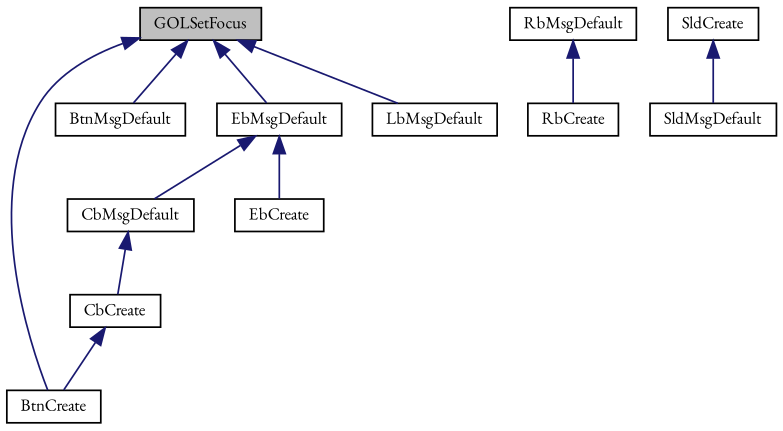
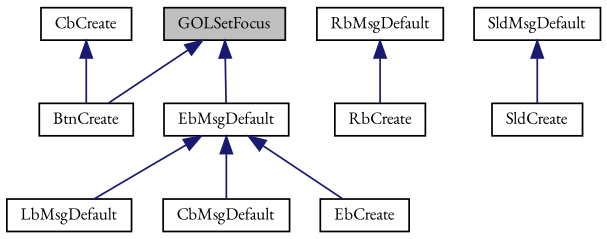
(326, 75) -> (140, 172)
(713, 81) -> (537, 81)
(120, 120) -> none
(122, 272) -> none
